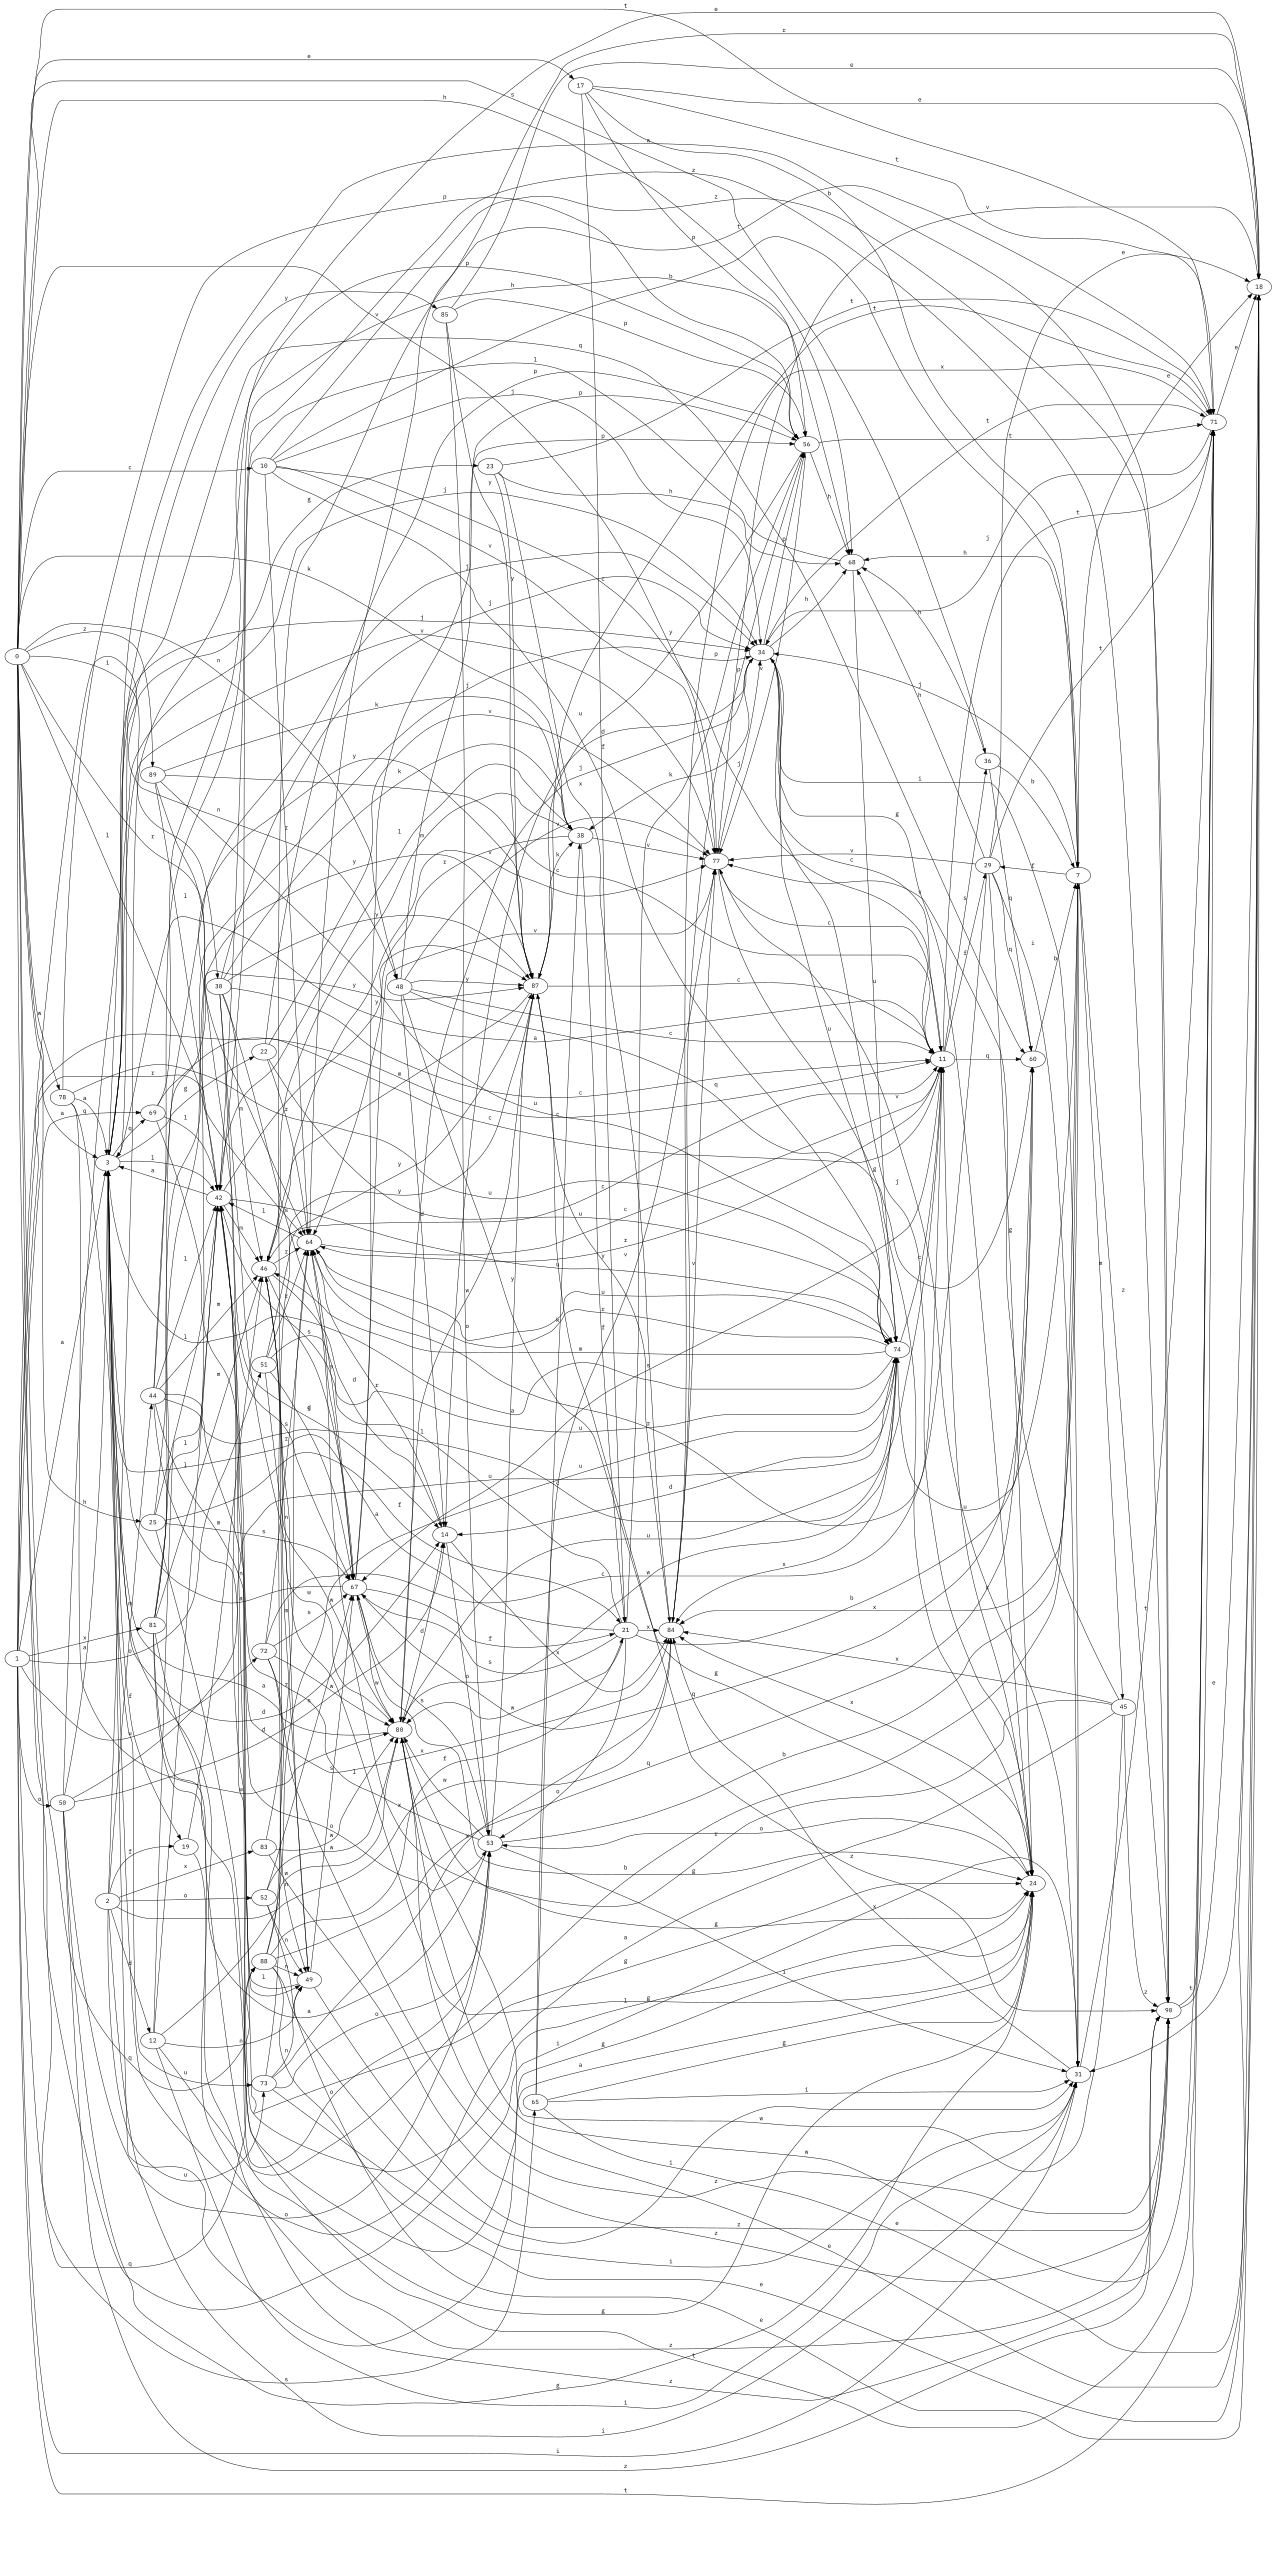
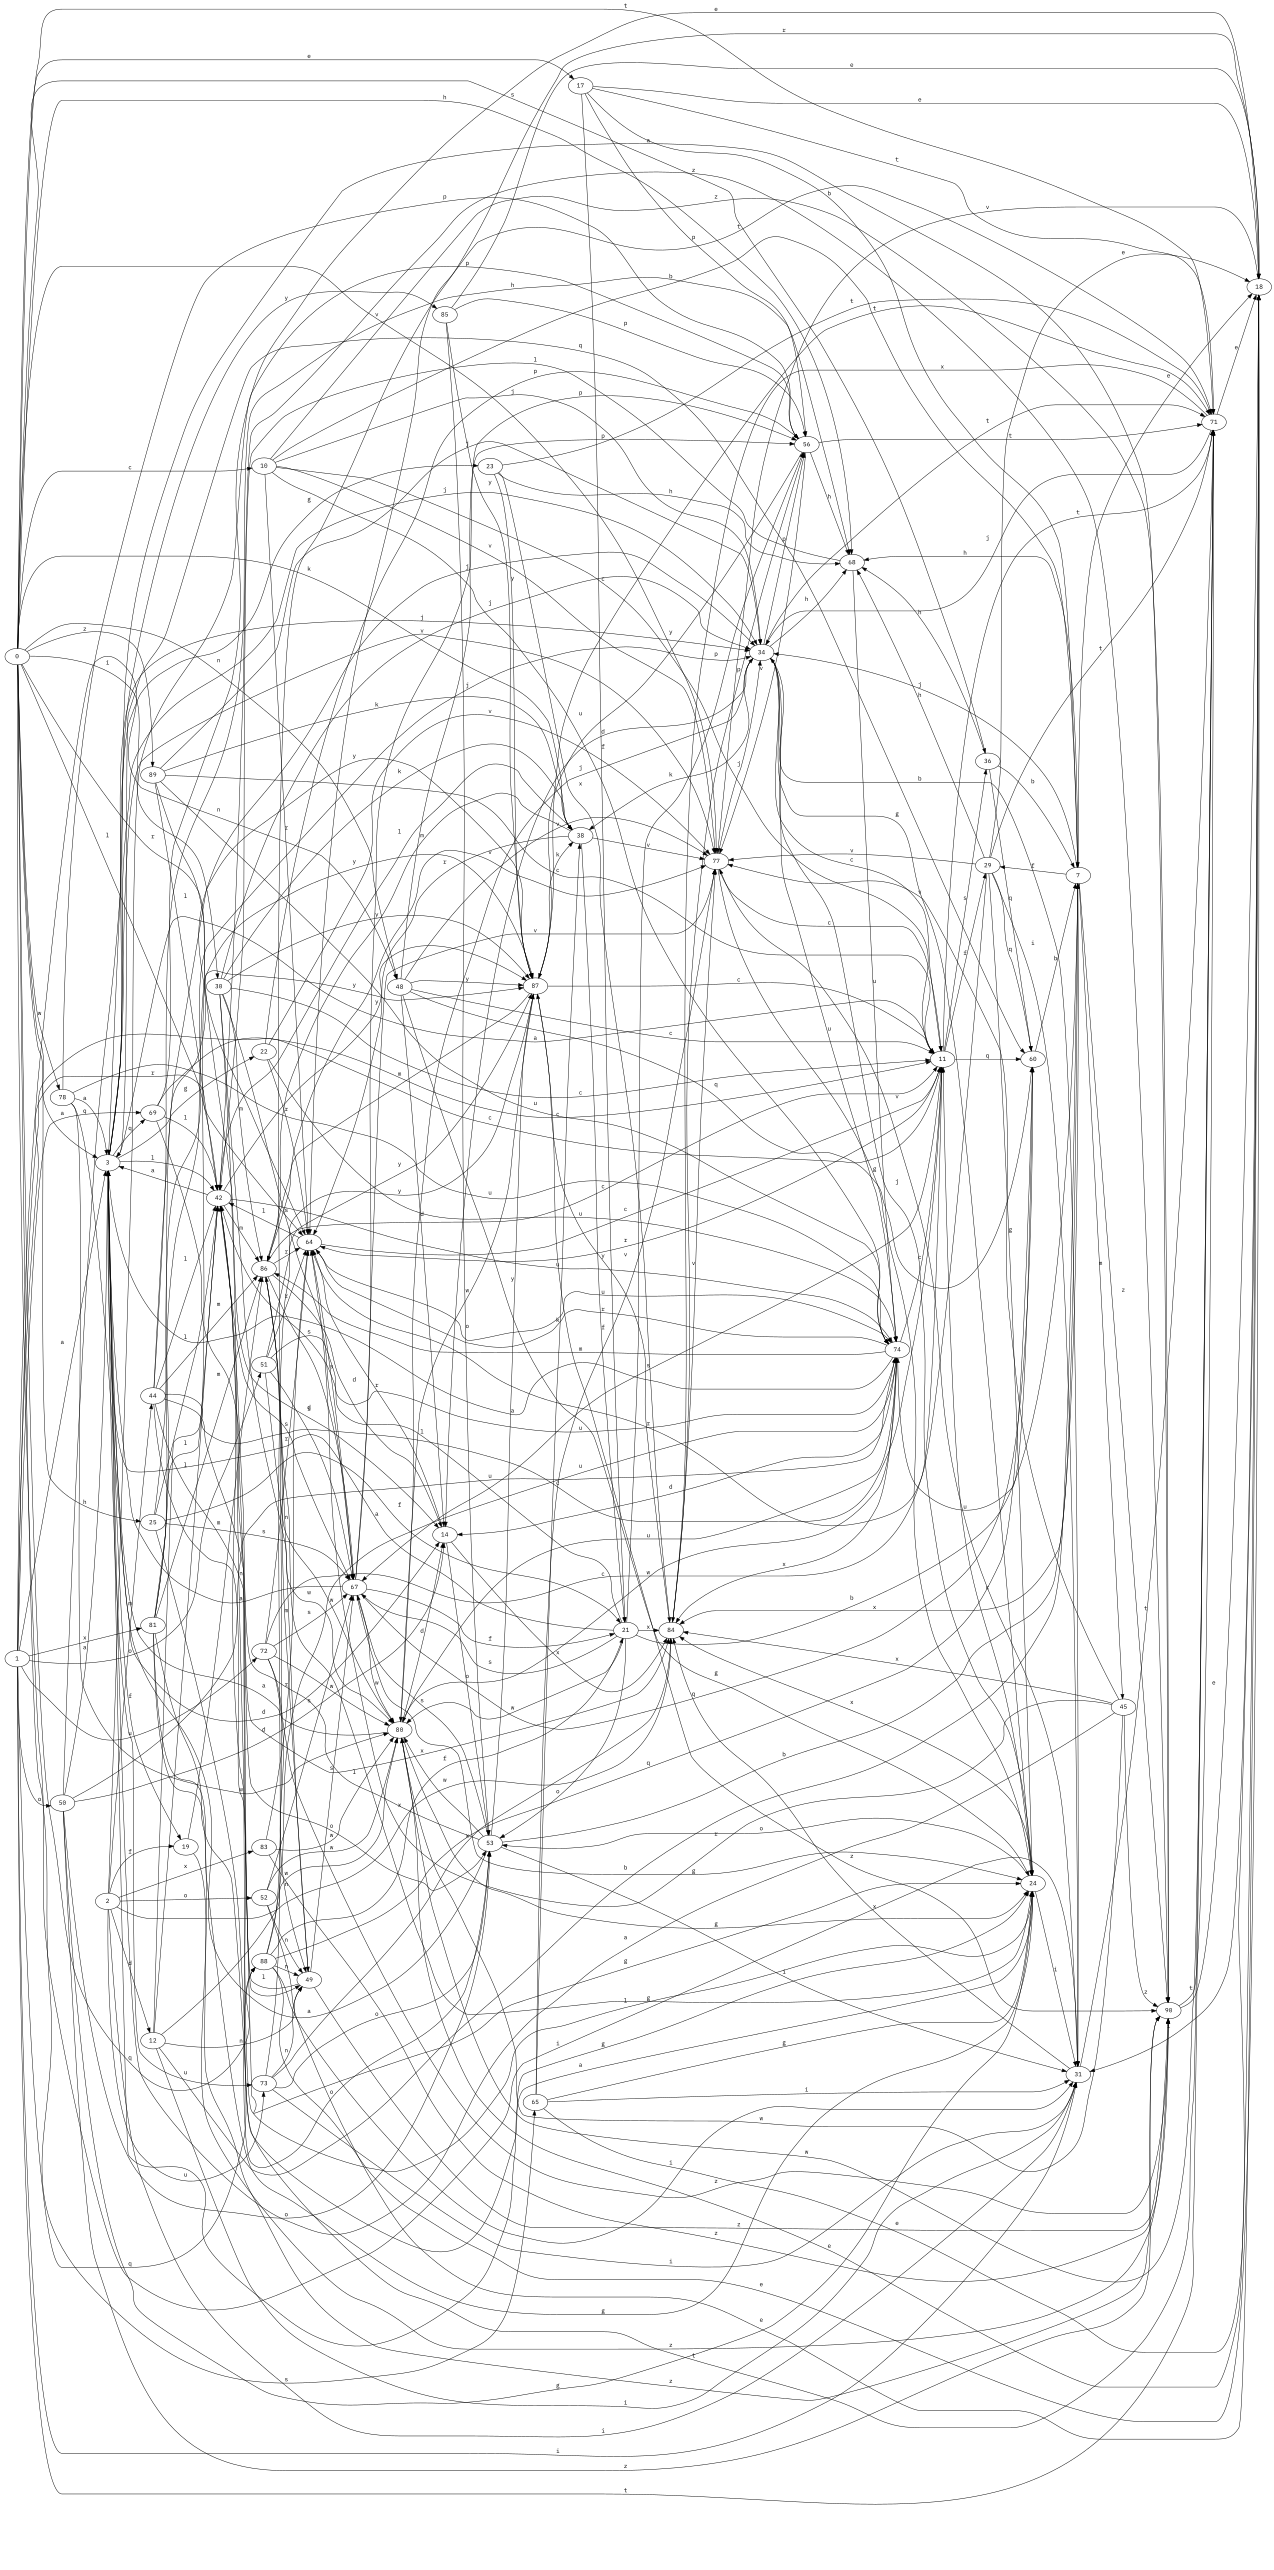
none -> (419, 481)
(920, 779) -> (920, 779)
(264, 1269) -> (264, 1269)
none -> (1055, 1977)
